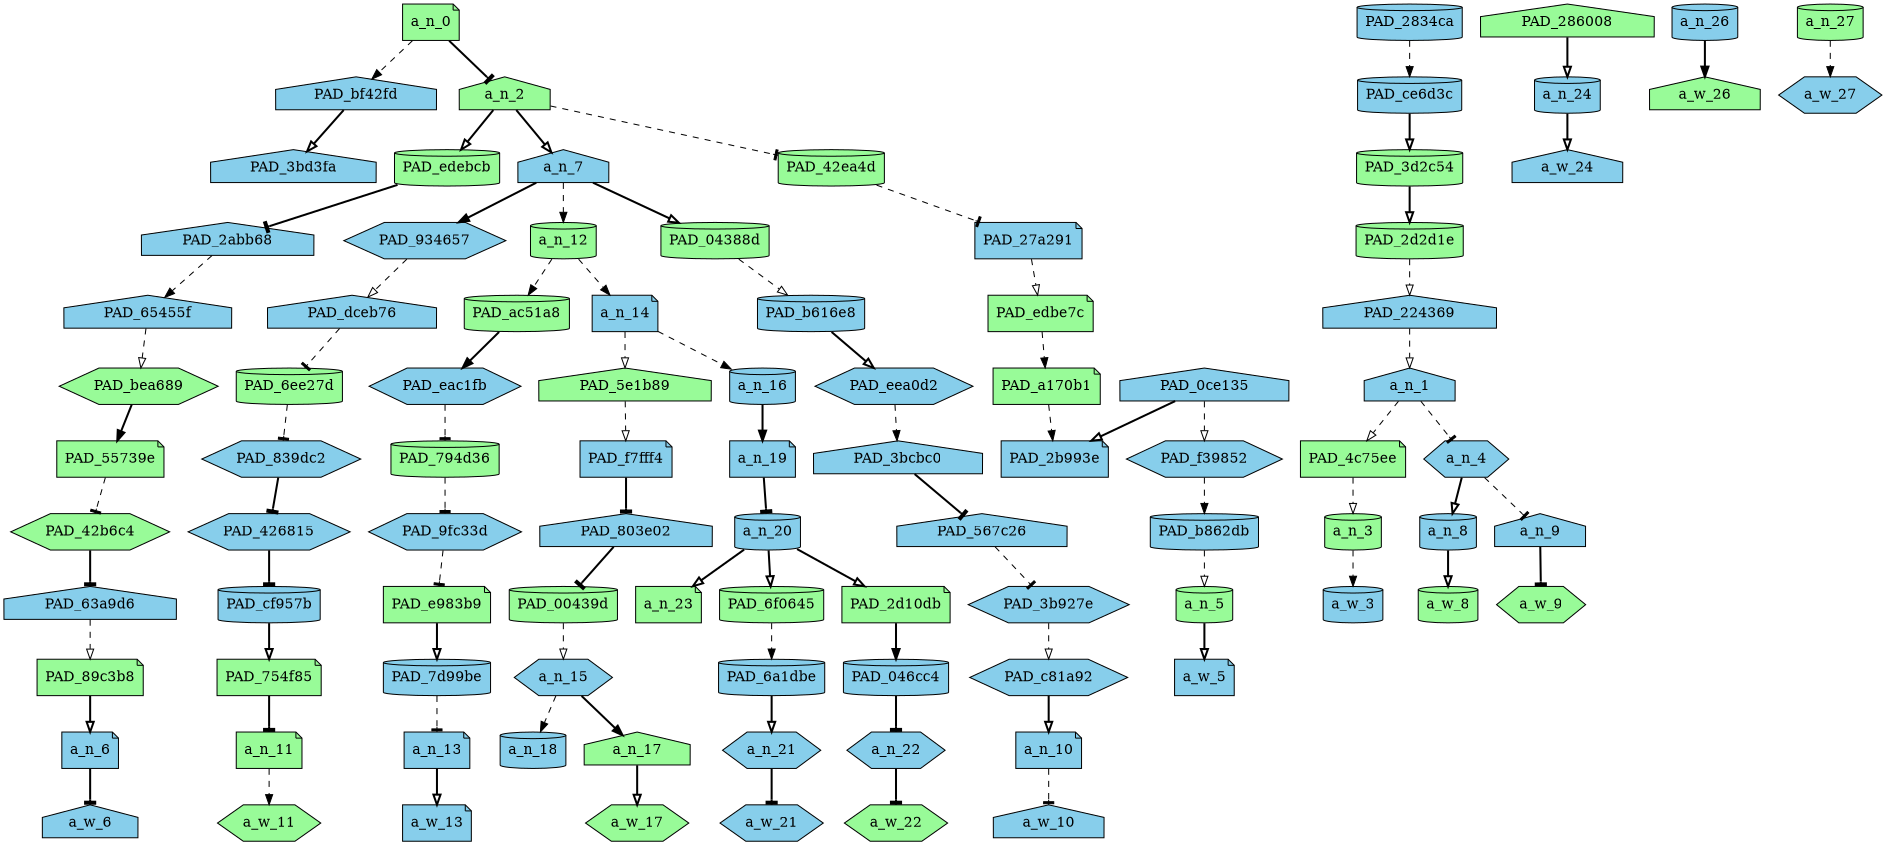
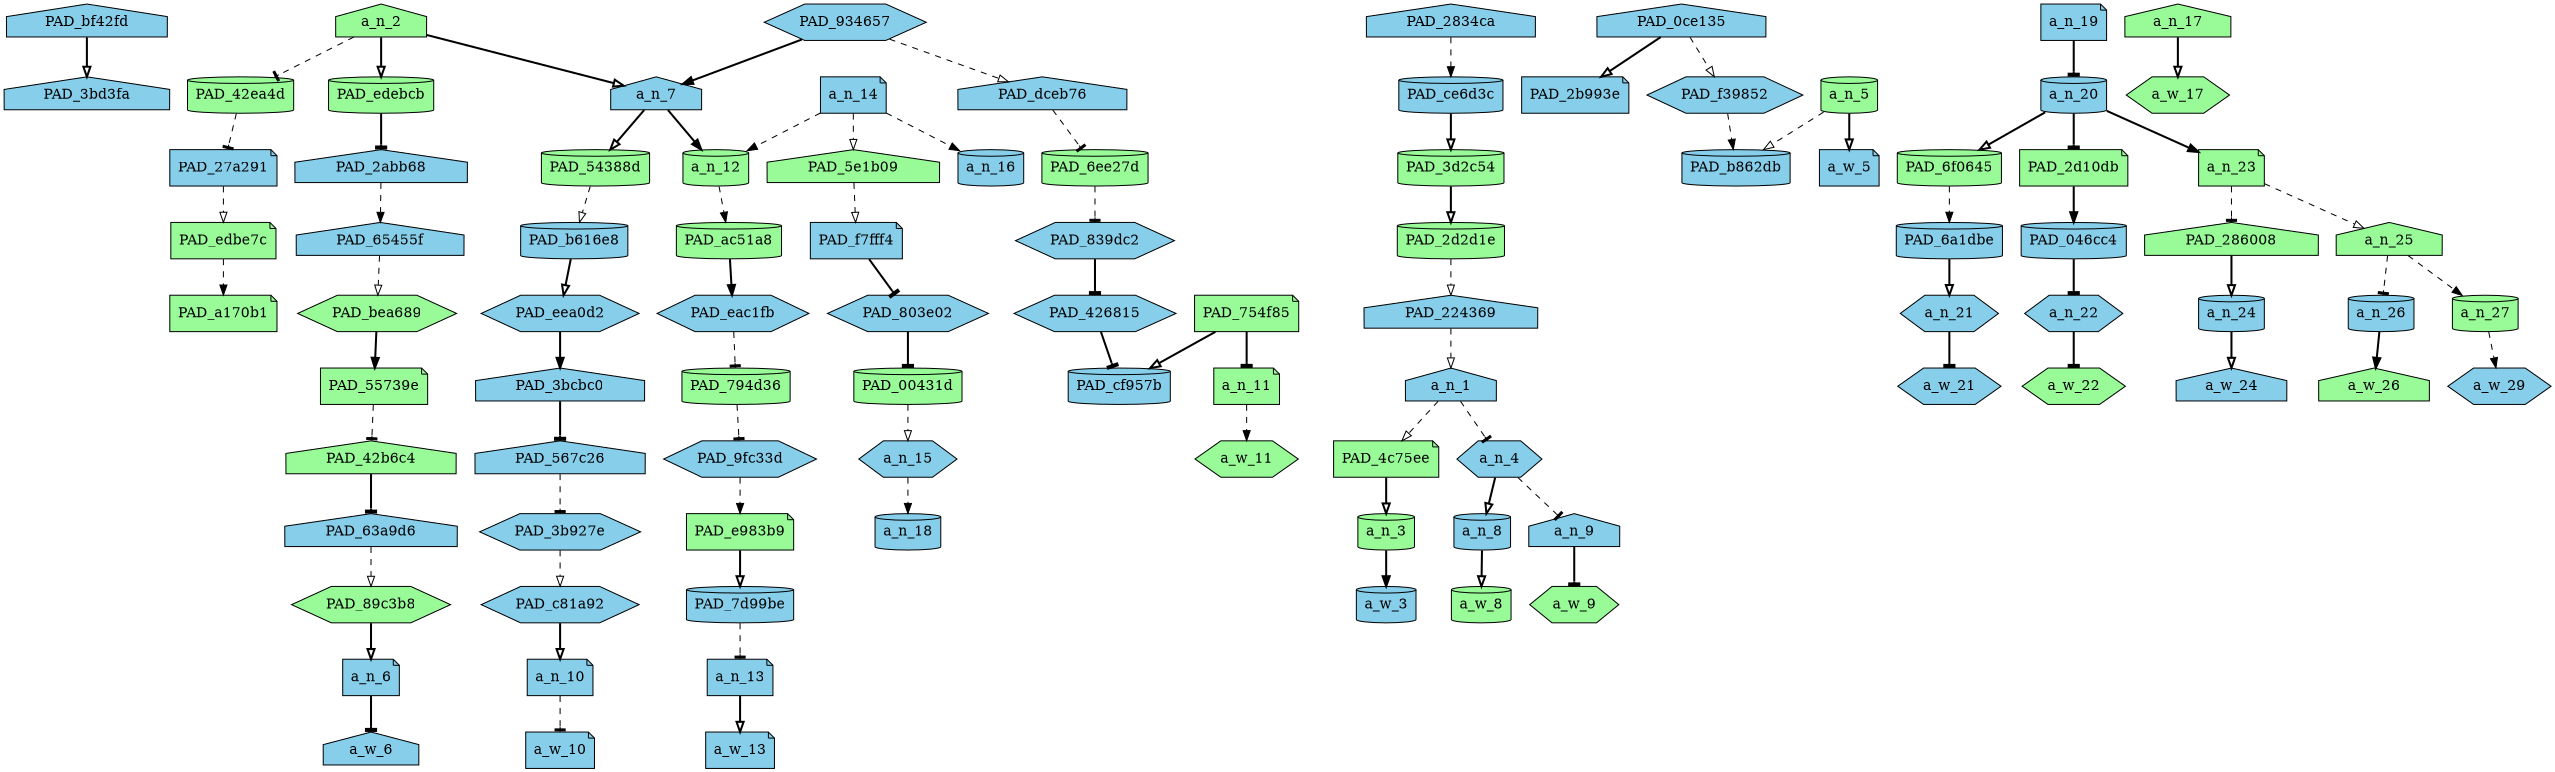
(431, 22) -> none
(1410, 22) -> (1451, 22)
(1830, 95) -> (2499, 386)
(563, 197) -> (681, 126)
(502, 200) -> (747, 60)
none -> (2231, 202)
(715, 241) -> (595, 168)
none -> (2389, 241)
(591, 273) -> (788, 130)
(625, 386) -> (853, 168)
(763, 418) -> none
(896, 418) -> (560, 345)
(1050, 418) -> none
(1353, 490) -> (1386, 490)
(90, 532) -> (371, 459)
(626, 532) -> (908, 313)
(1204, 563) -> (1798, 128)
(1353, 563) -> (1386, 563)
(723, 565) -> (2148, 129)
(826, 565) -> (2074, 129)
(441, 566) -> (740, 490)
(563, 605) -> (908, 386)
(269, 636) -> (1187, 347)
(90, 677) -> (371, 605)
(598, 712) -> none
(1049, 823) -> (560, 750)
